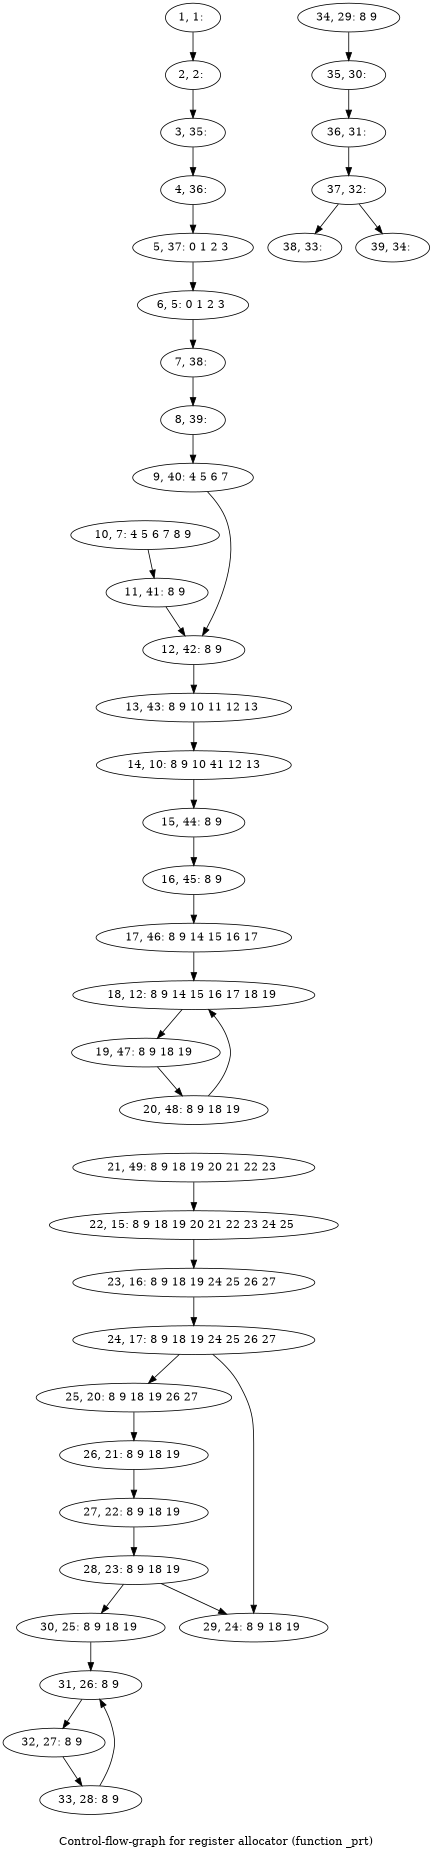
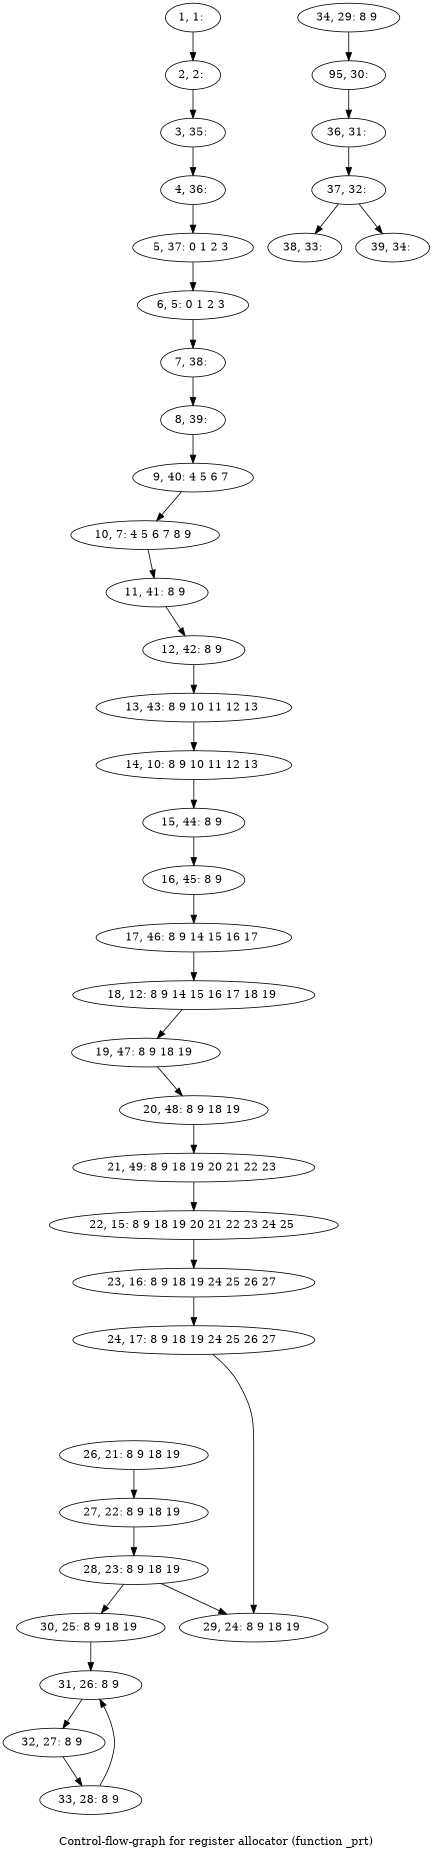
(349, 75) -> (349, 75)
(230, 559) -> (172, 503)
(194, 765) -> (194, 765)
(230, 1057) -> (194, 1135)
(134, 1398) -> none
